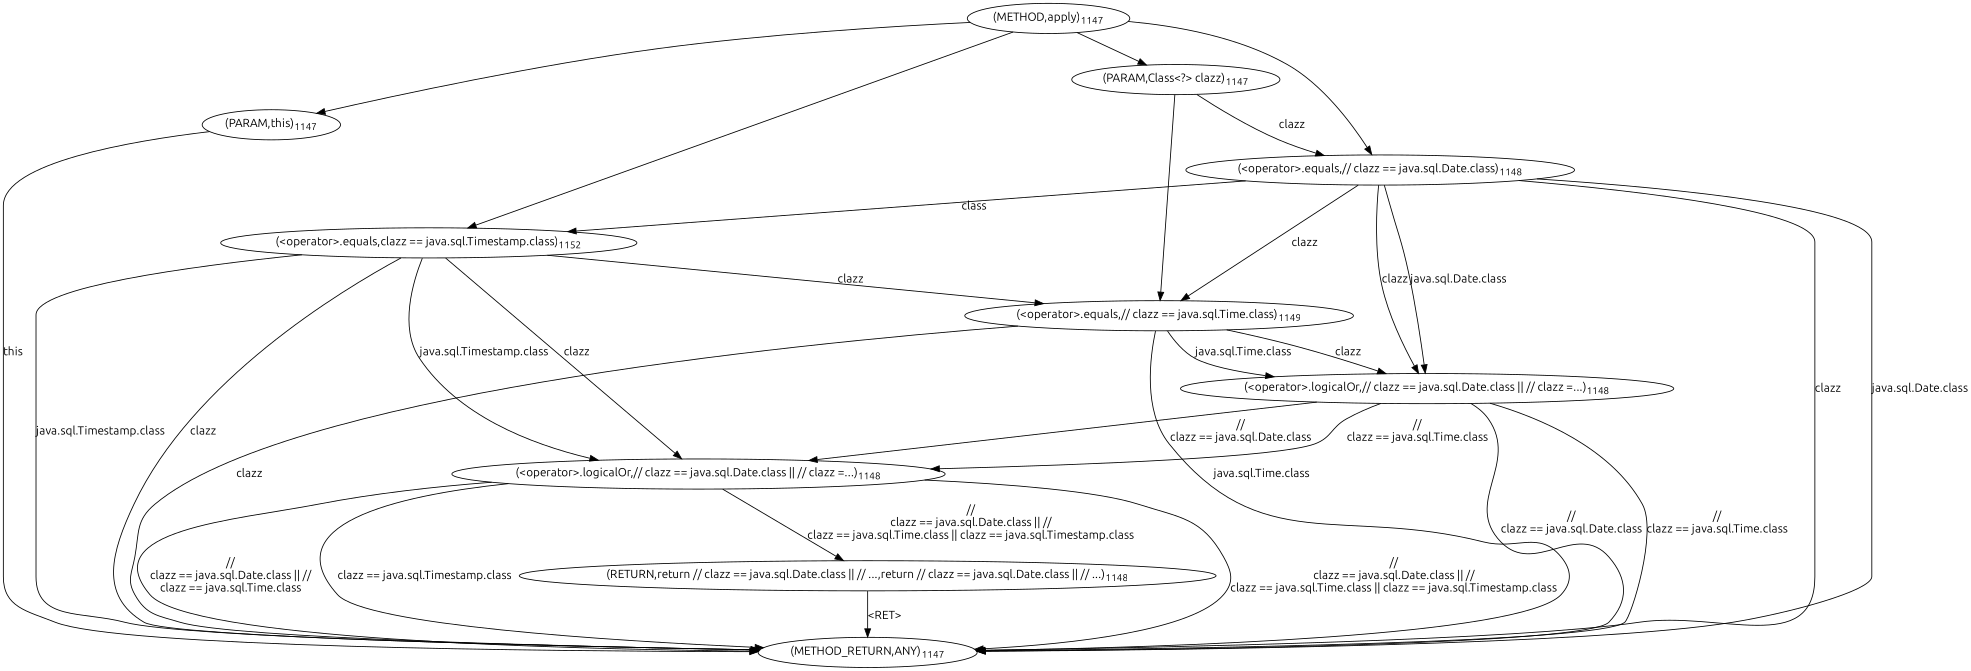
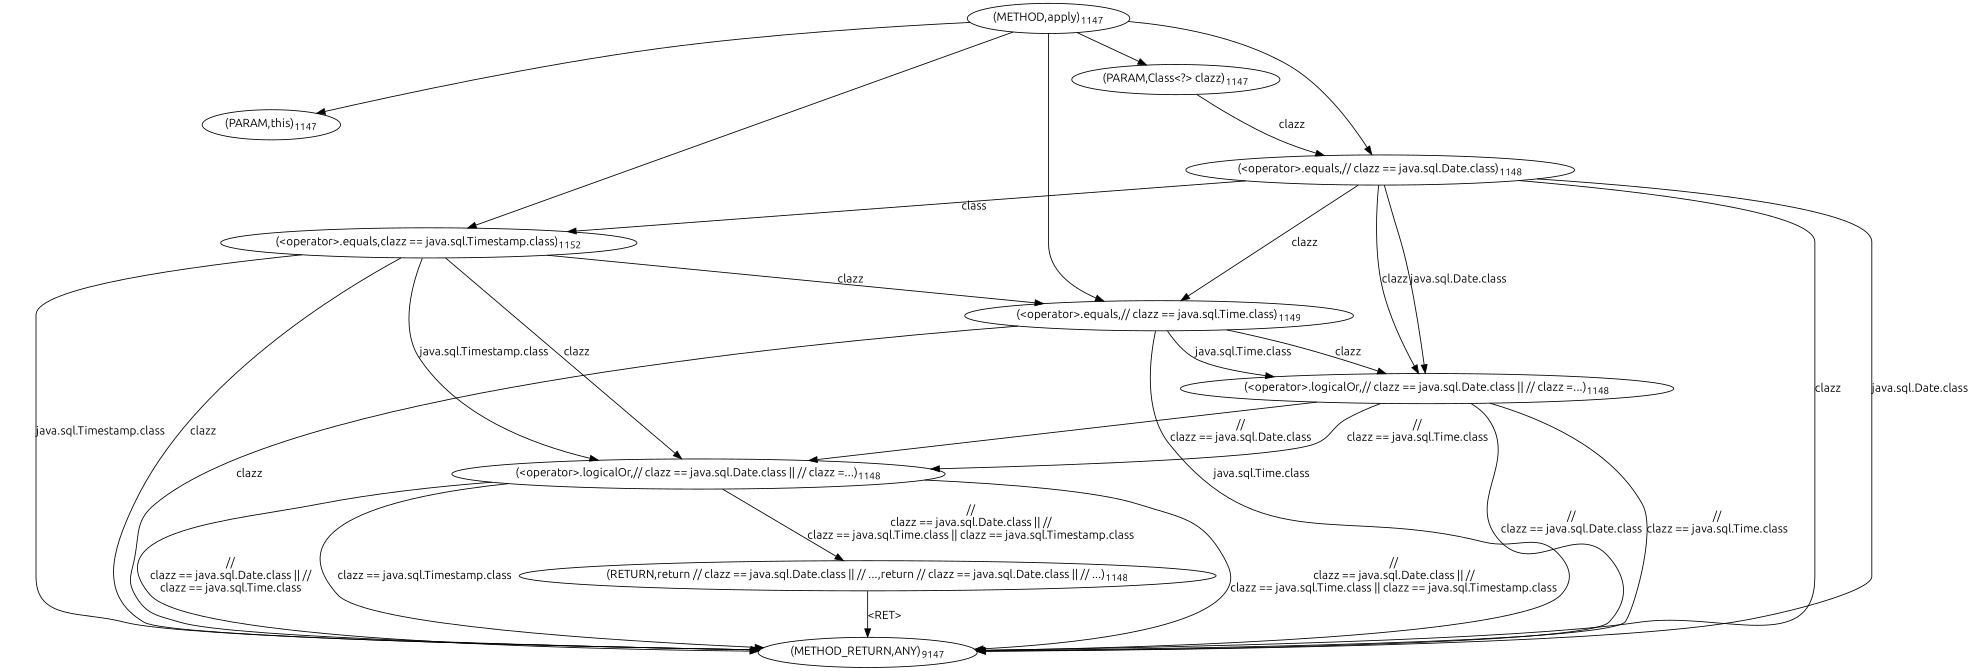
(1168, 193) -> (1049, 177)
(66, 625) -> none
(933, 651) -> (933, 651)
